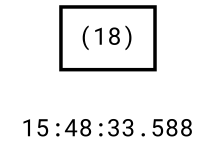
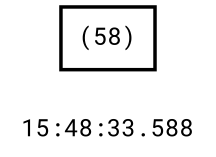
(108, 38) -> (108, 38)
